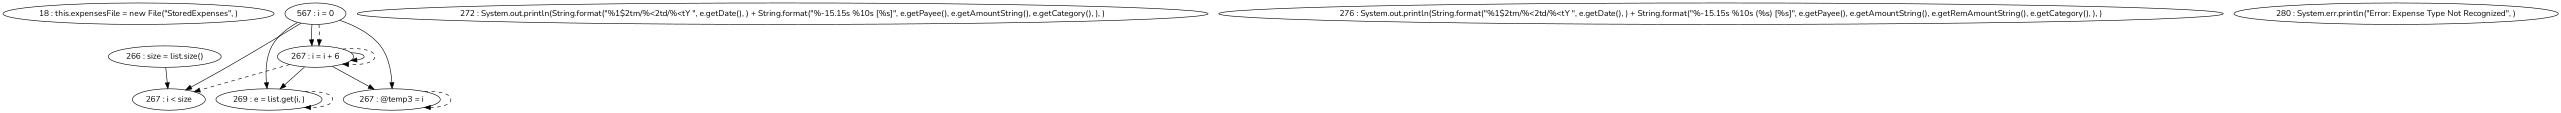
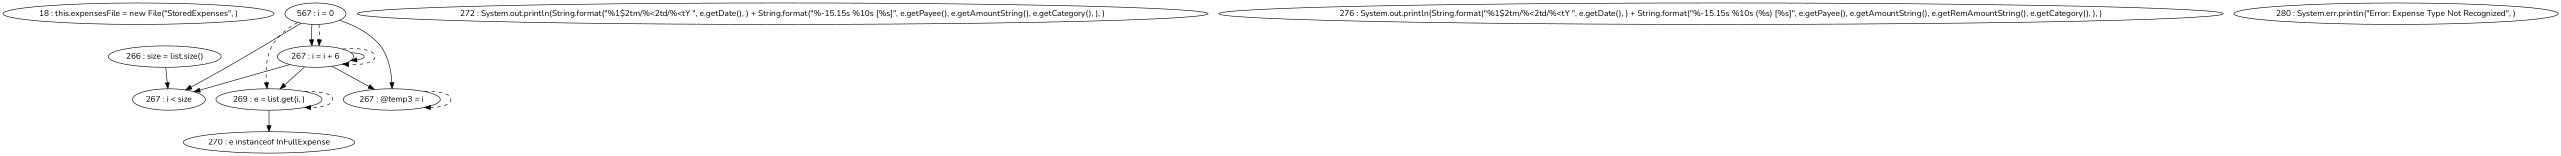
(271, 47) -> (271, 47)
(245, 77) -> (245, 77)
none -> (269, 142)
